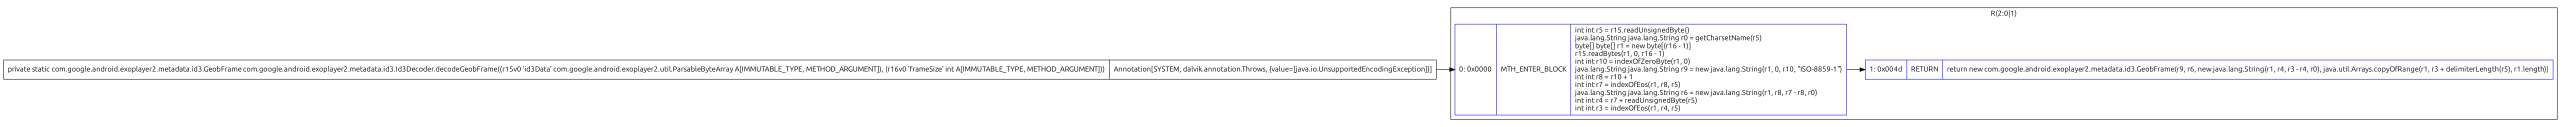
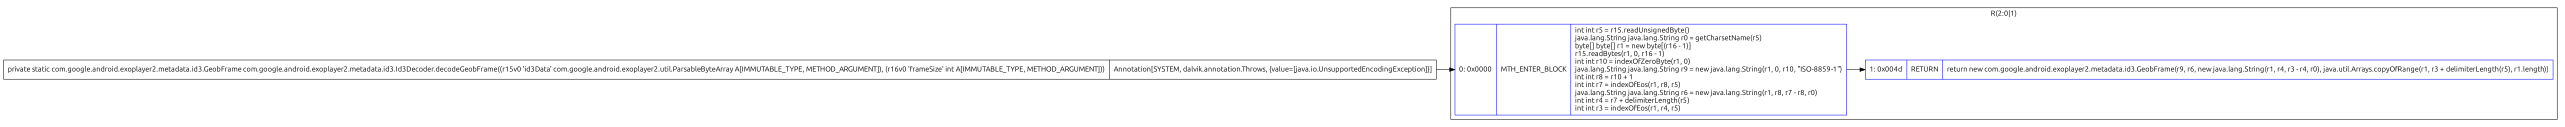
(1636, 101) -> (1632, 101)
